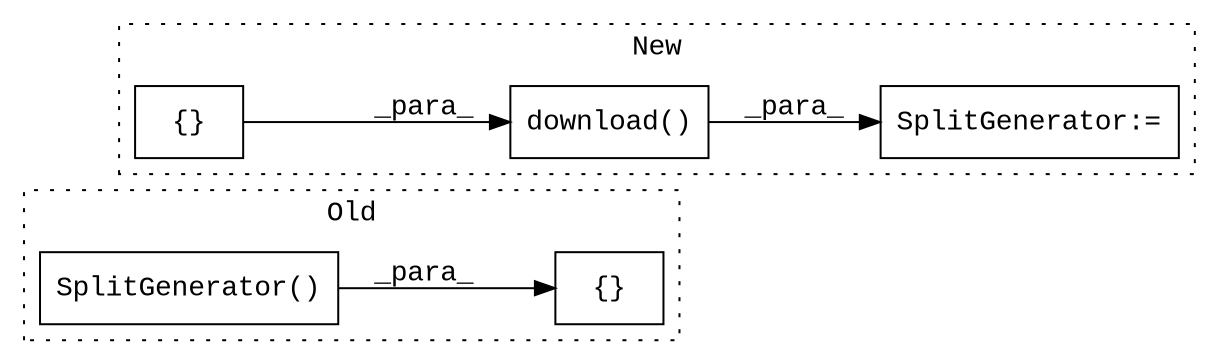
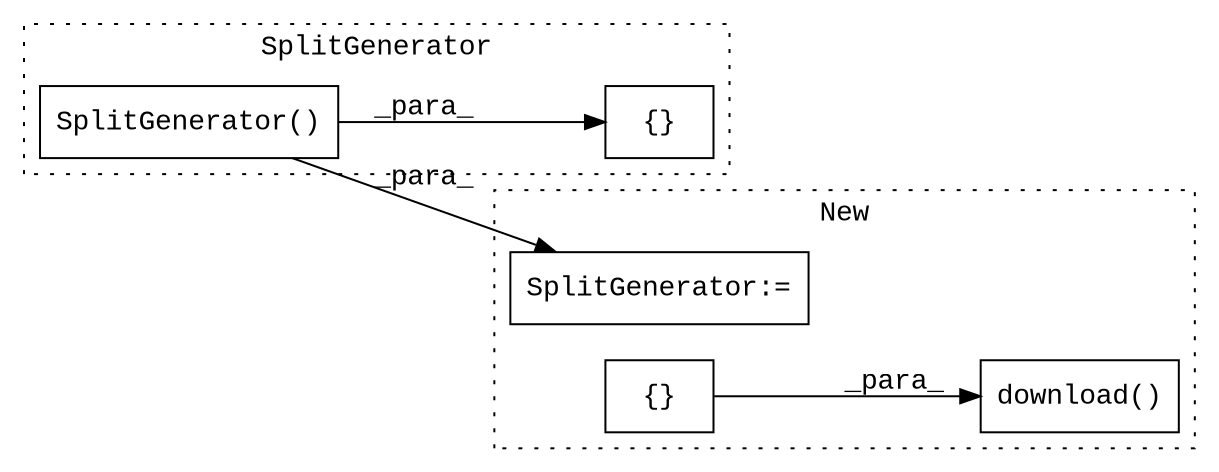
(784, 122) -> (414, 202)
(352, 213) -> (377, 47)
